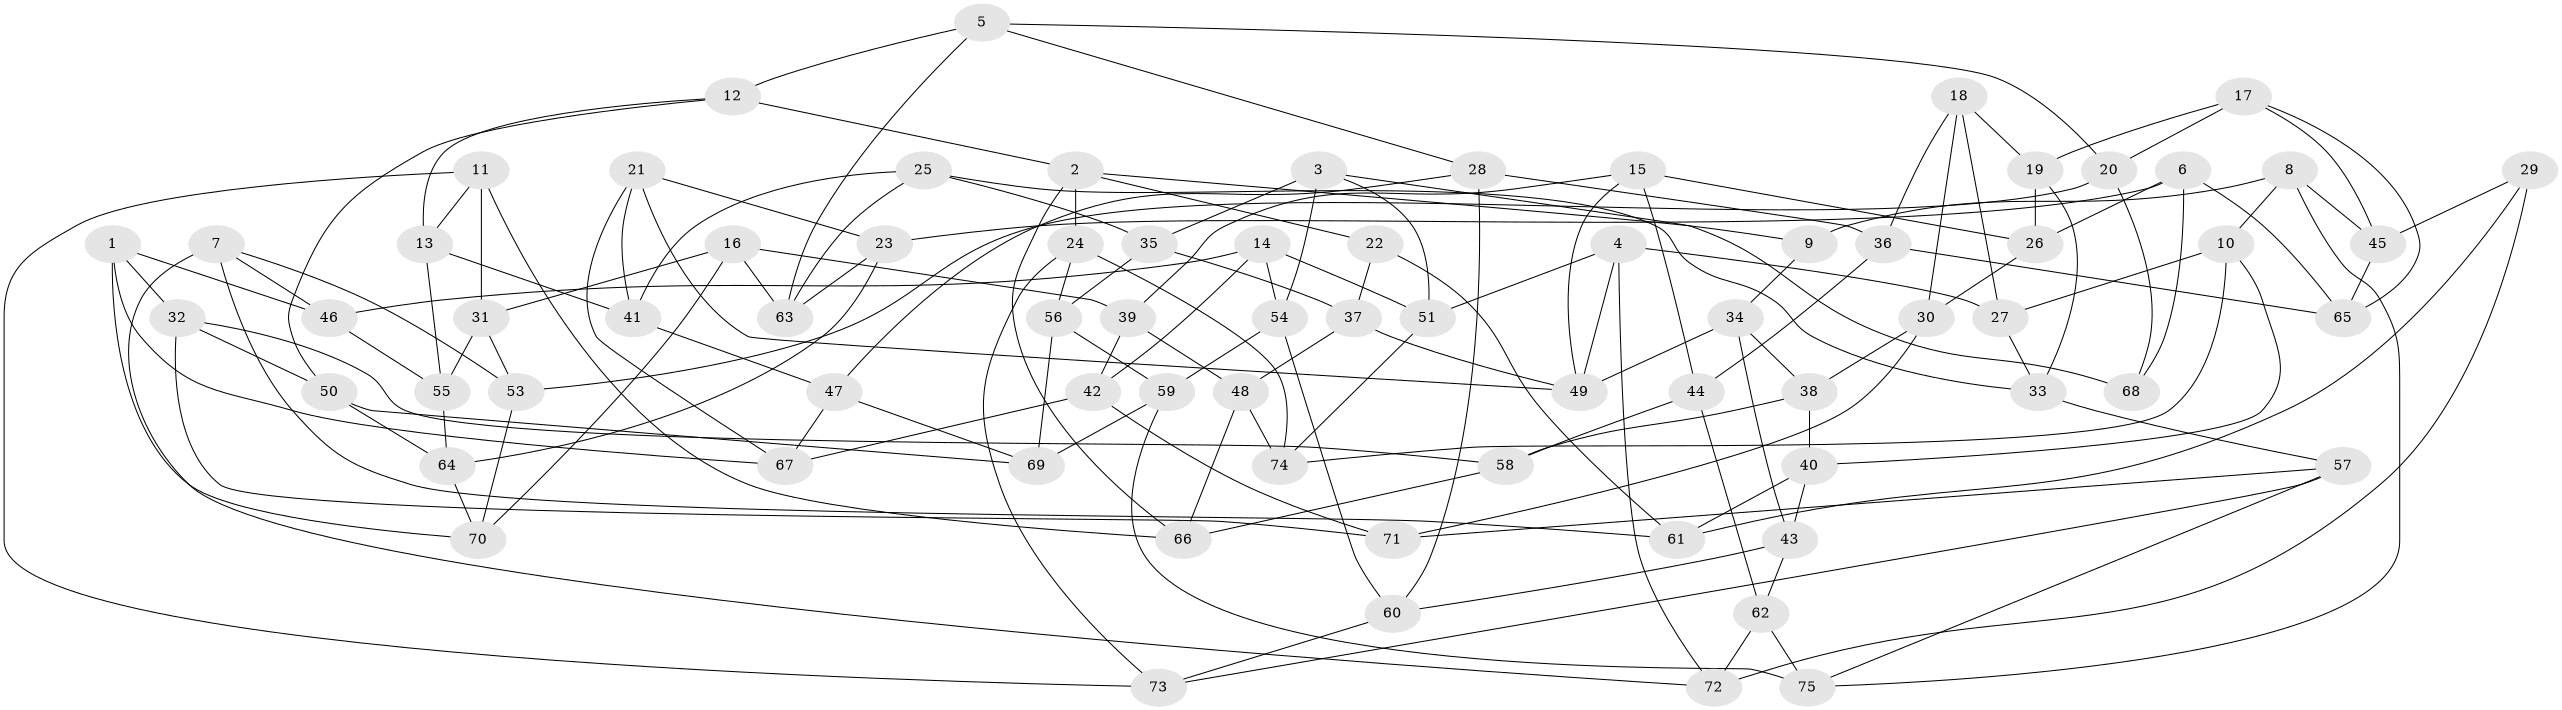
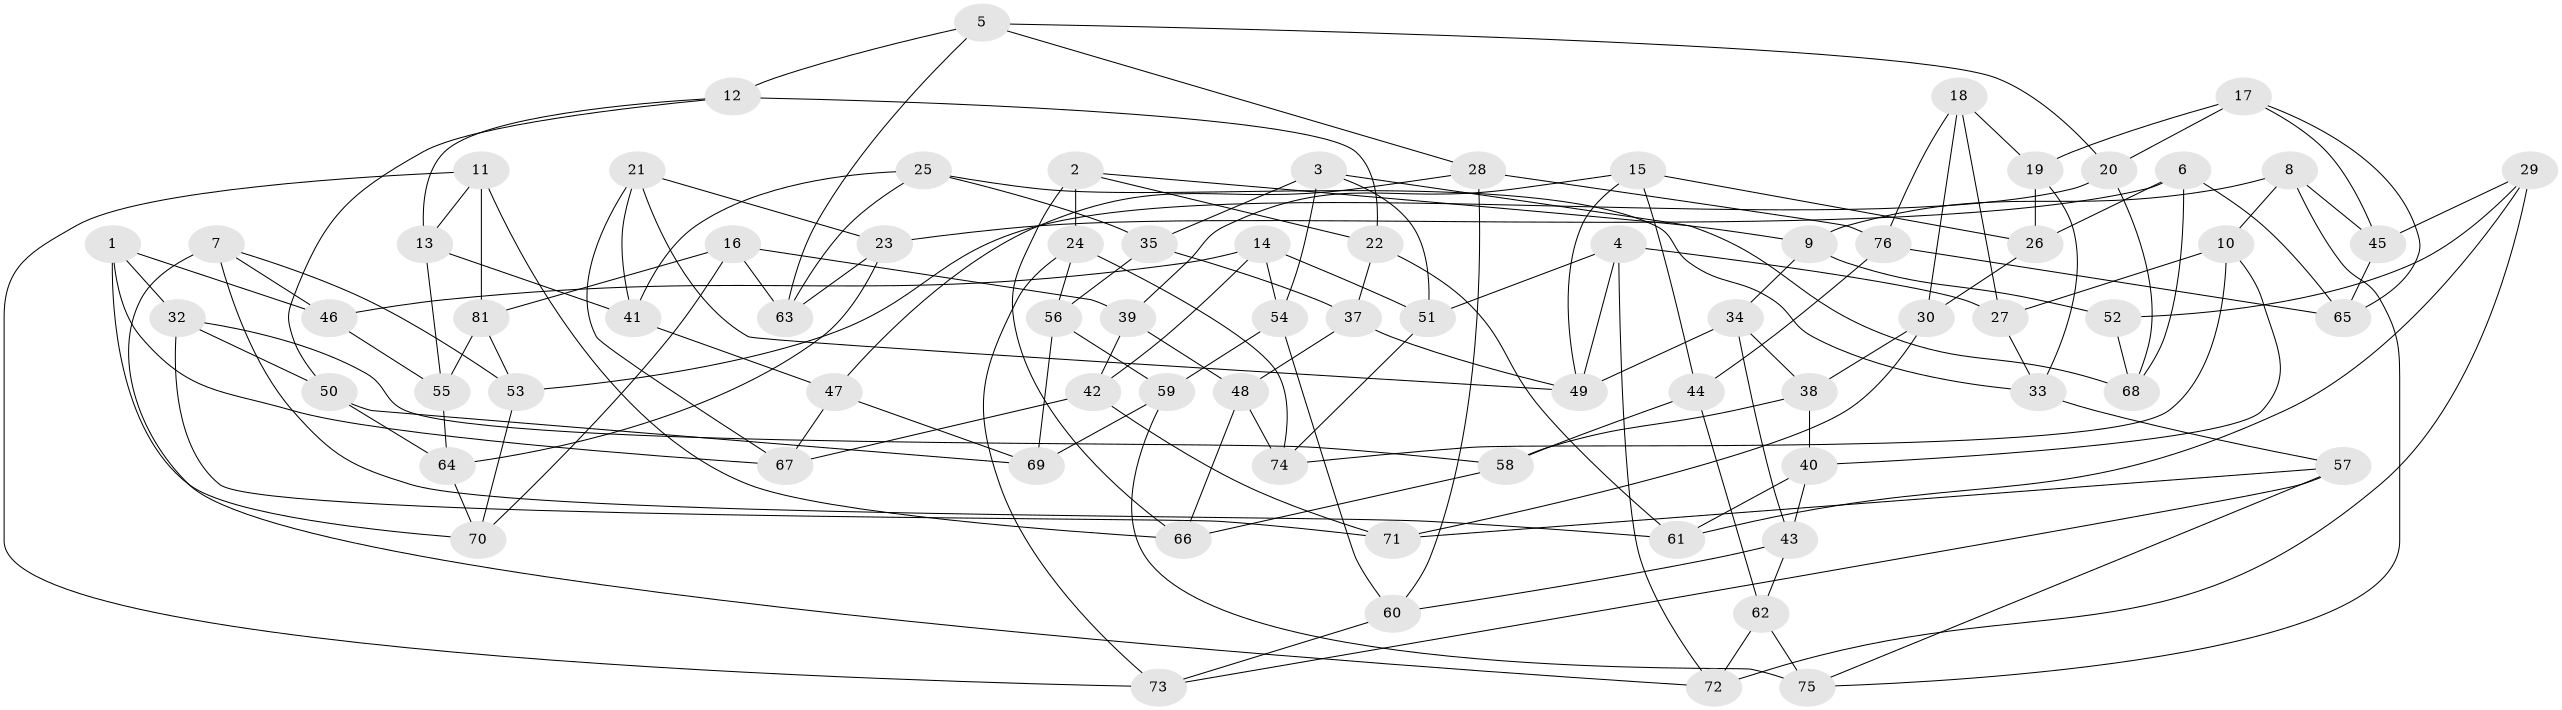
(904, 133) -> (1100, 112)
(1883, 244) -> (1883, 244)
(481, 318) -> (481, 318)
none -> (2113, 318)
